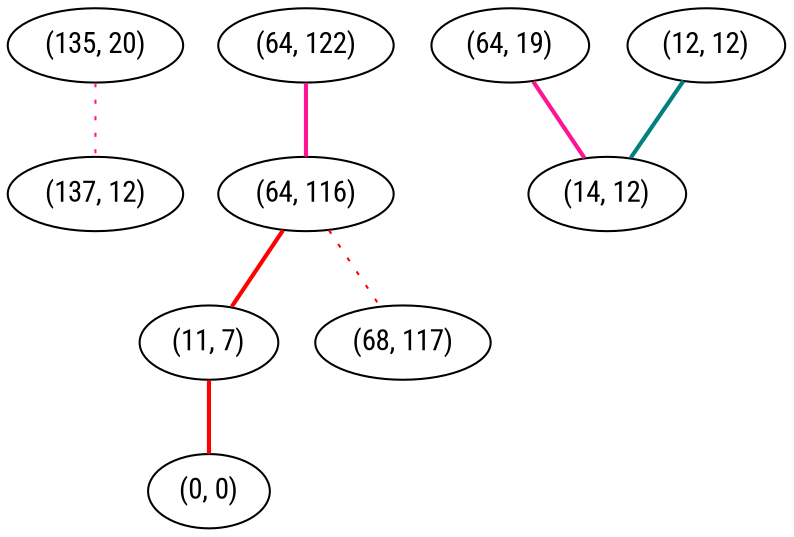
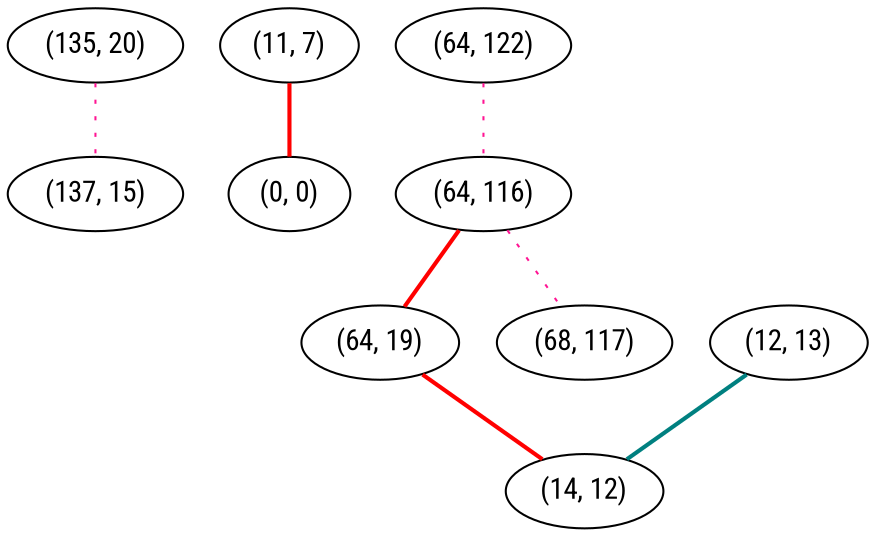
(706, 45) -> (789, 343)
(306, 120) -> (483, 120)
(559, 120) -> (482, 417)
(95, 194) -> (95, 194)
(257, 268) -> (432, 268)
(355, 268) -> (534, 268)
